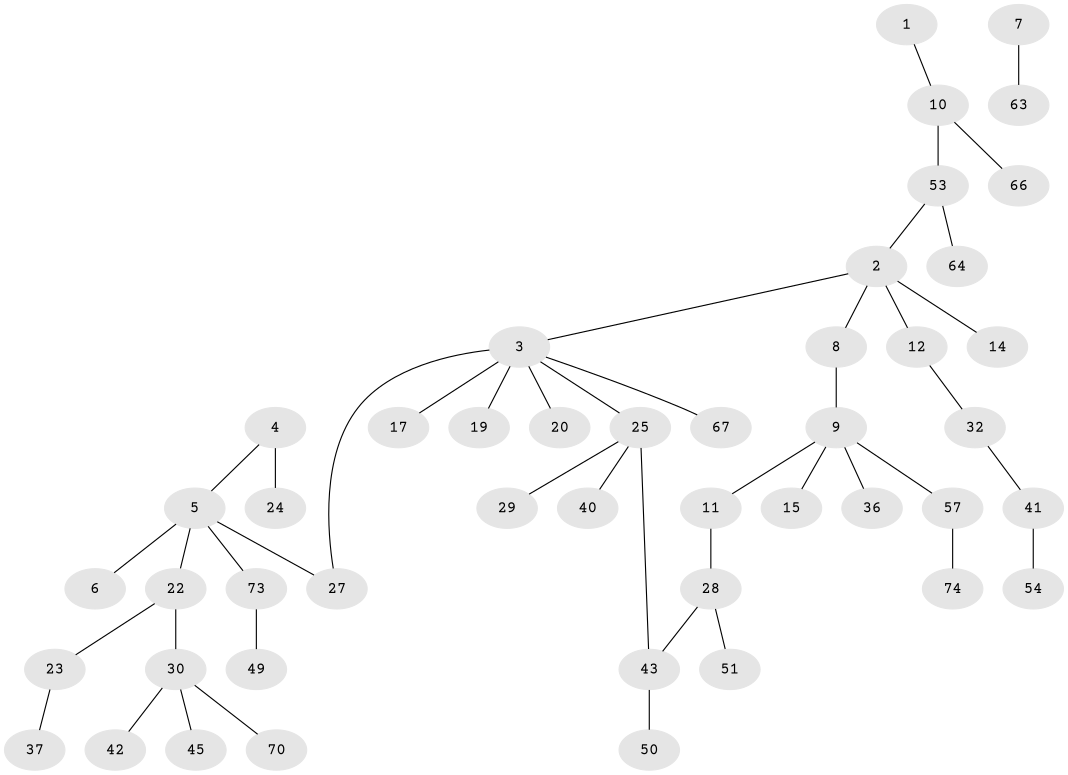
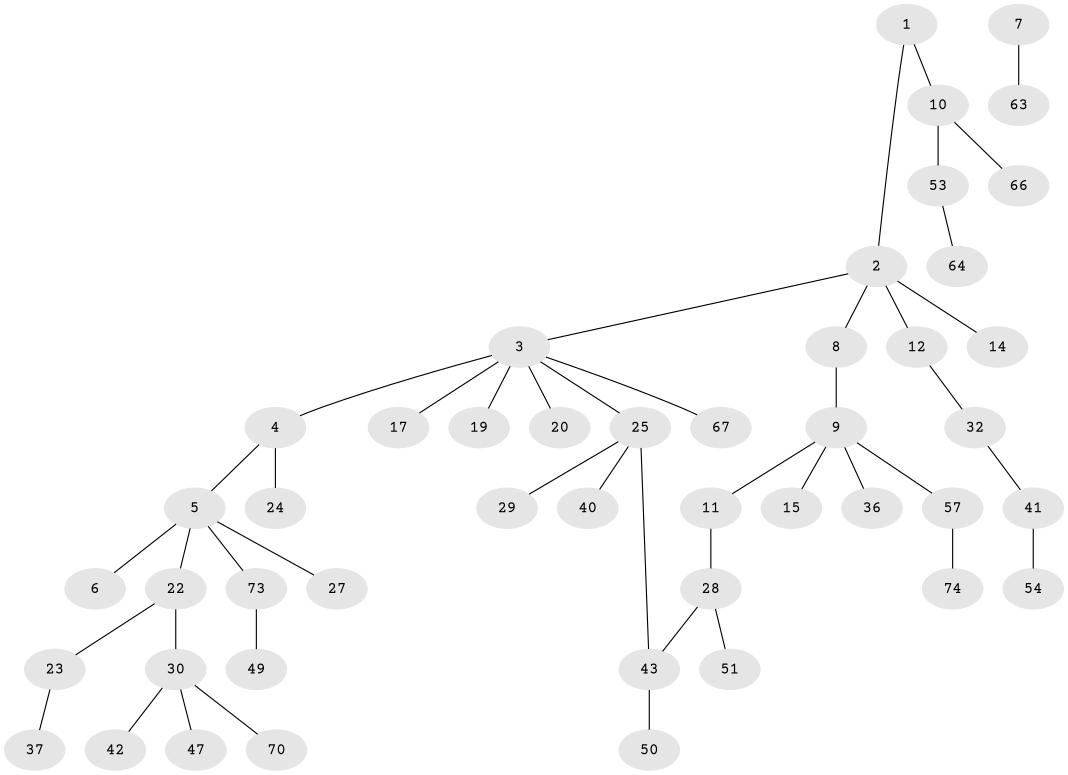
(907, 226) -> (890, 145)
(353, 416) -> (395, 383)
(196, 750) -> (196, 750)
